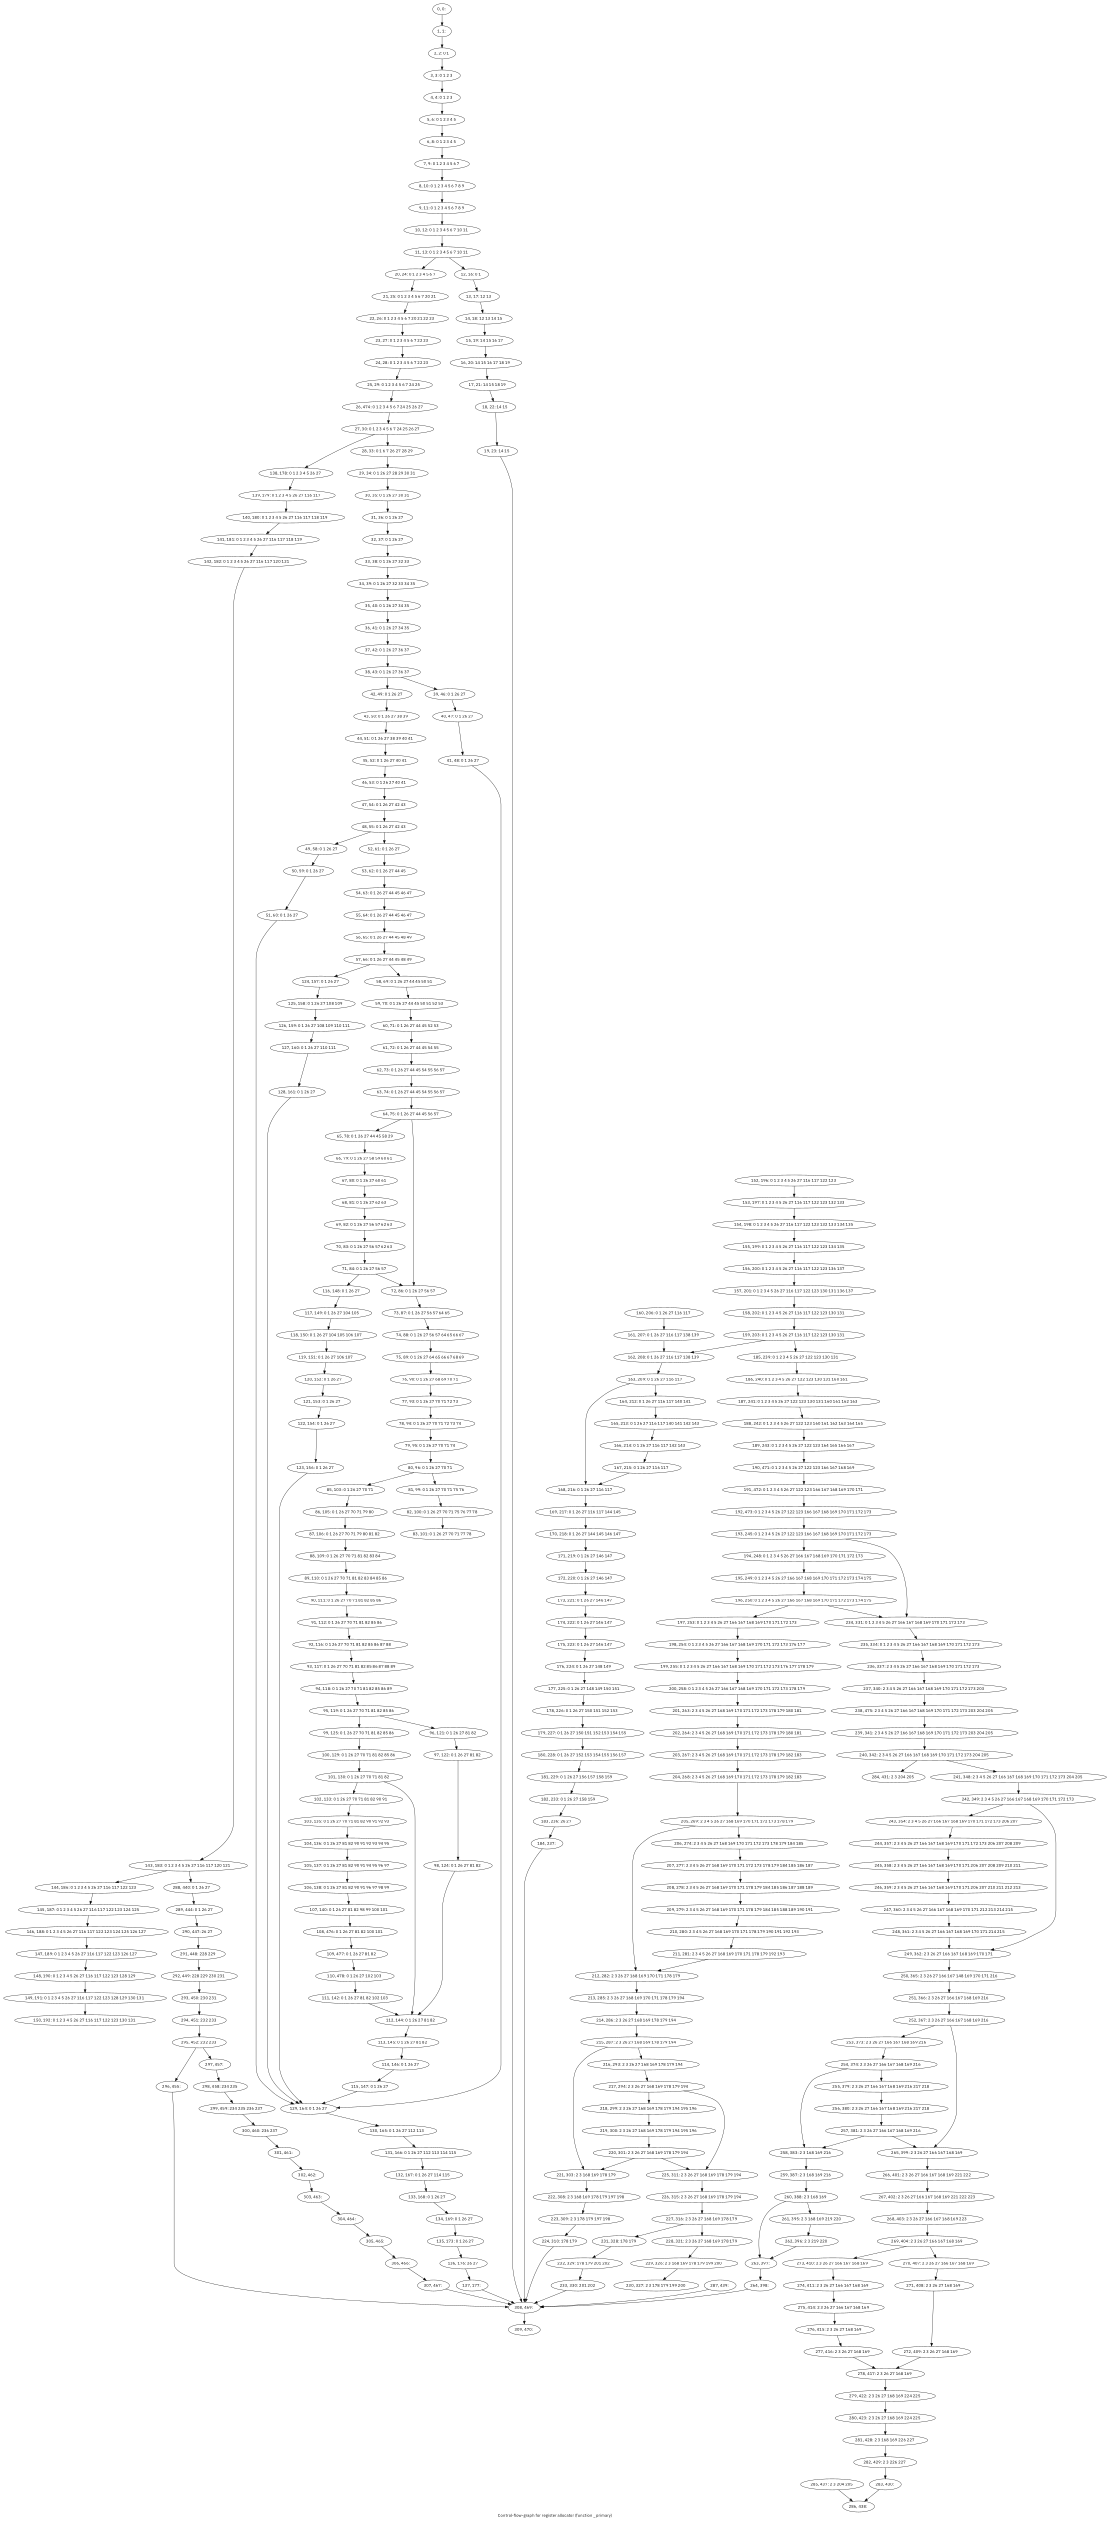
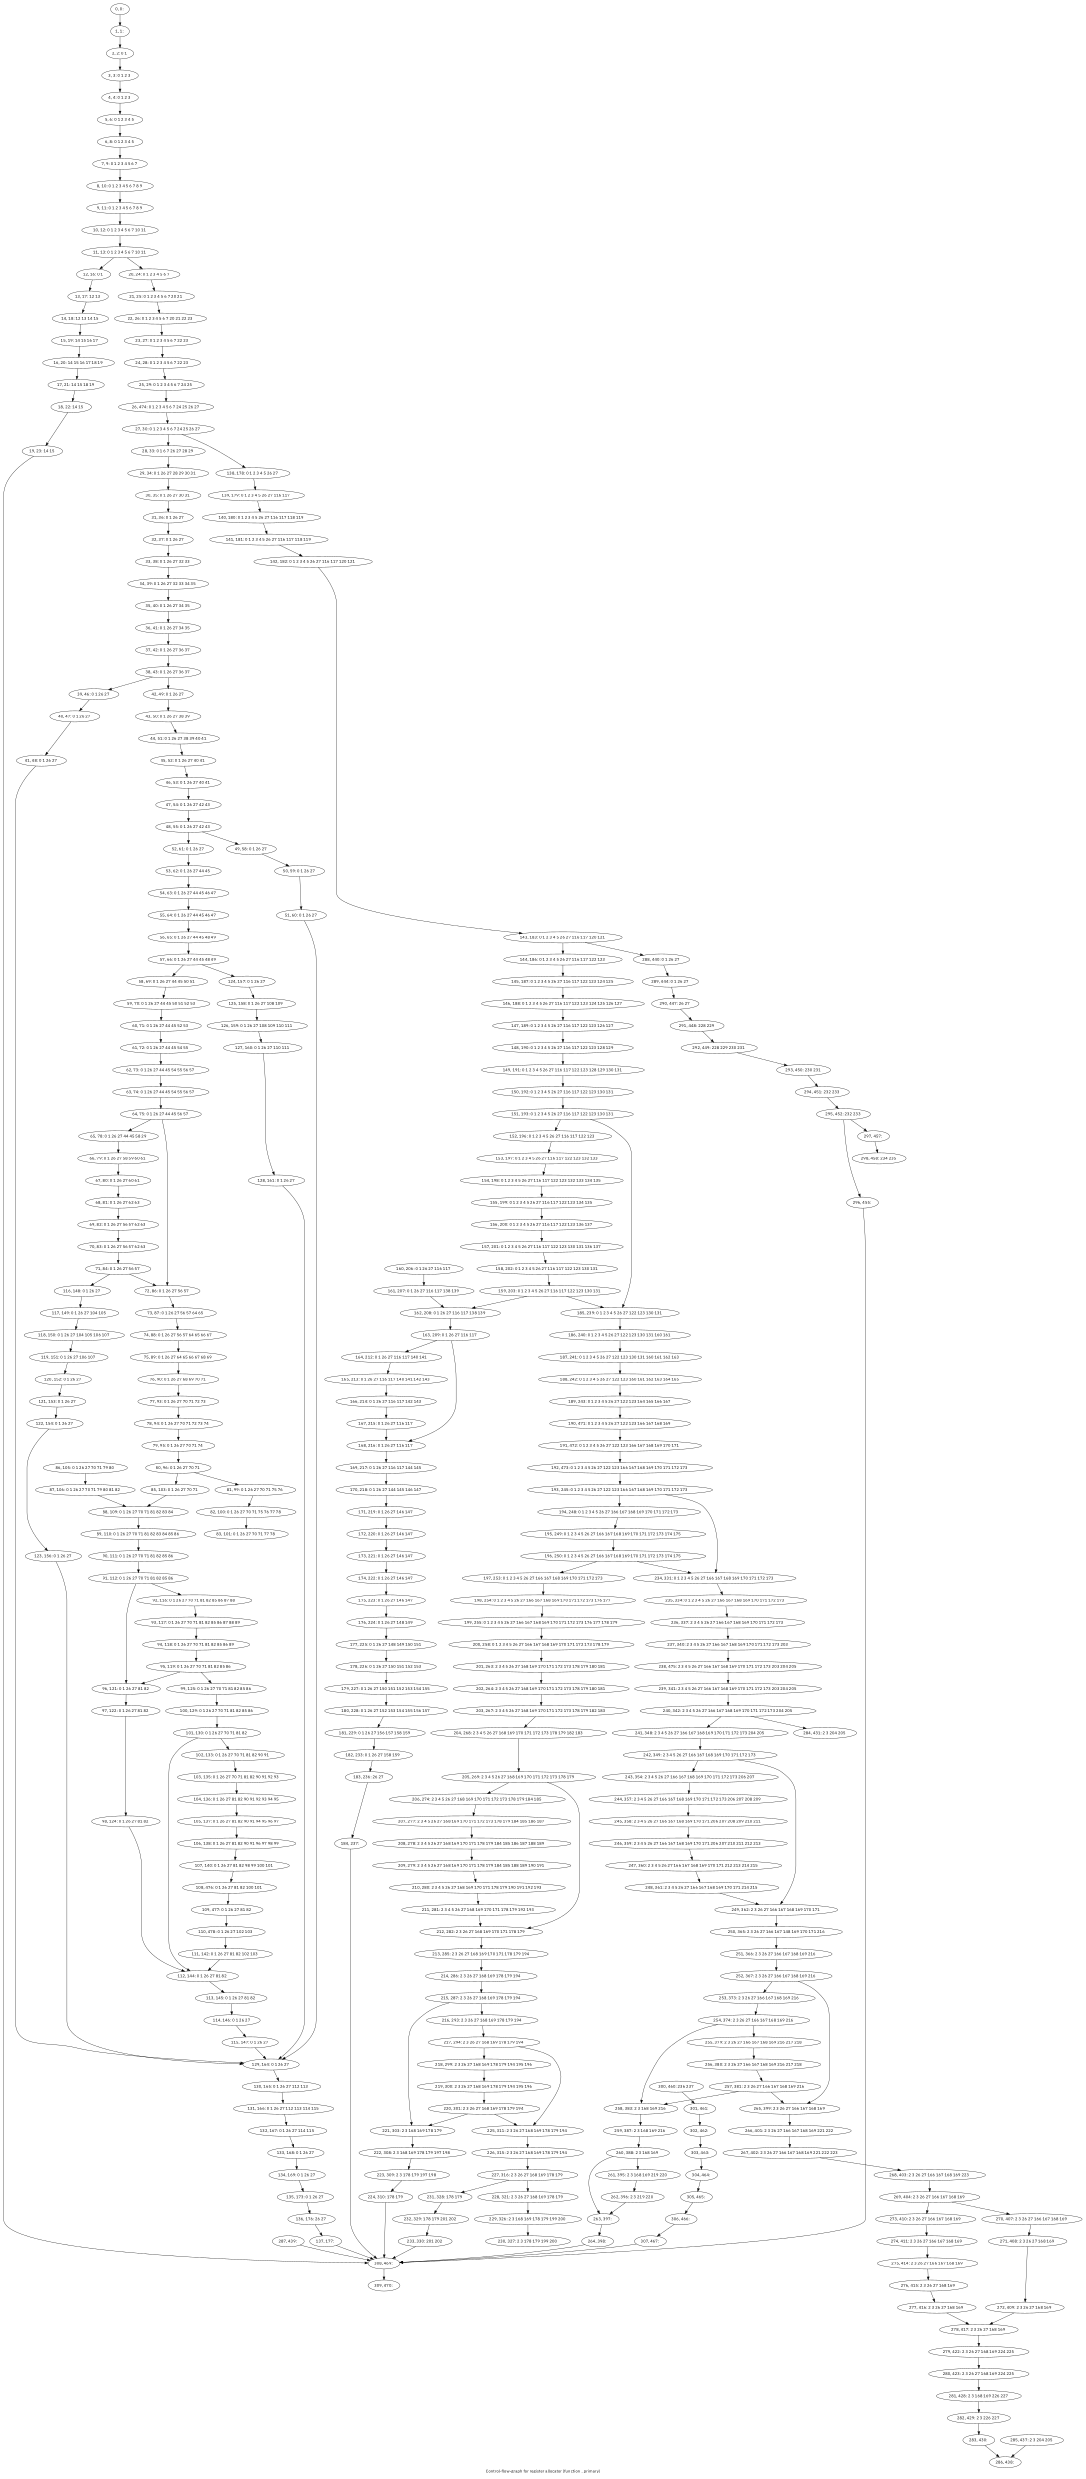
none -> (563, 1114)
(348, 1499) -> (158, 1500)
none -> (126, 1631)
(237, 2109) -> none
